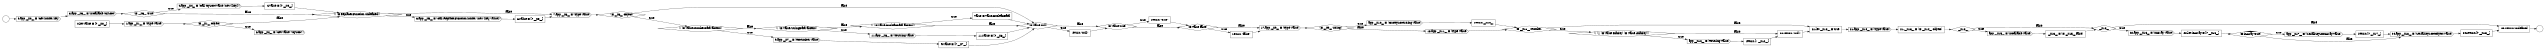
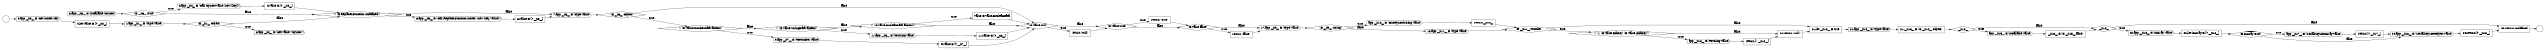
(63, 17) -> (67, 22)
